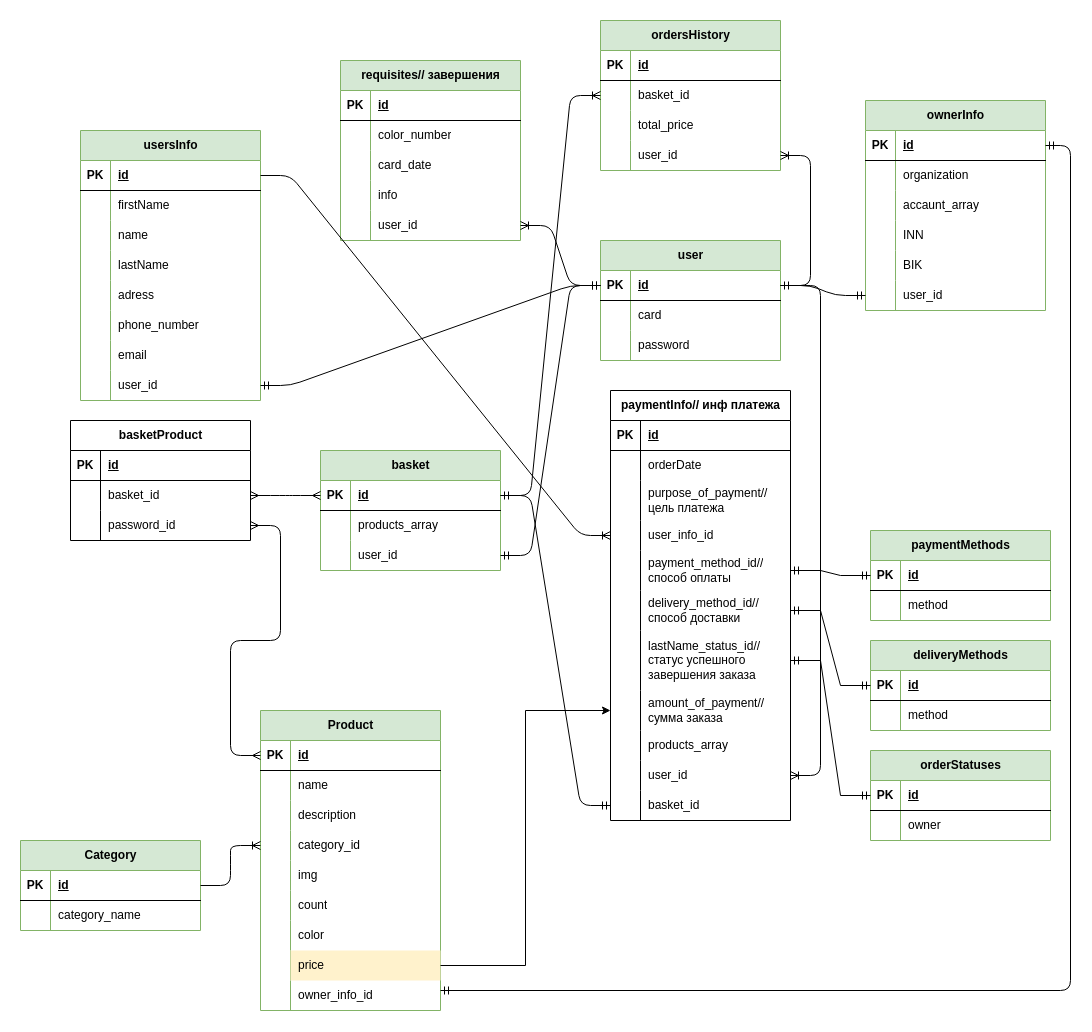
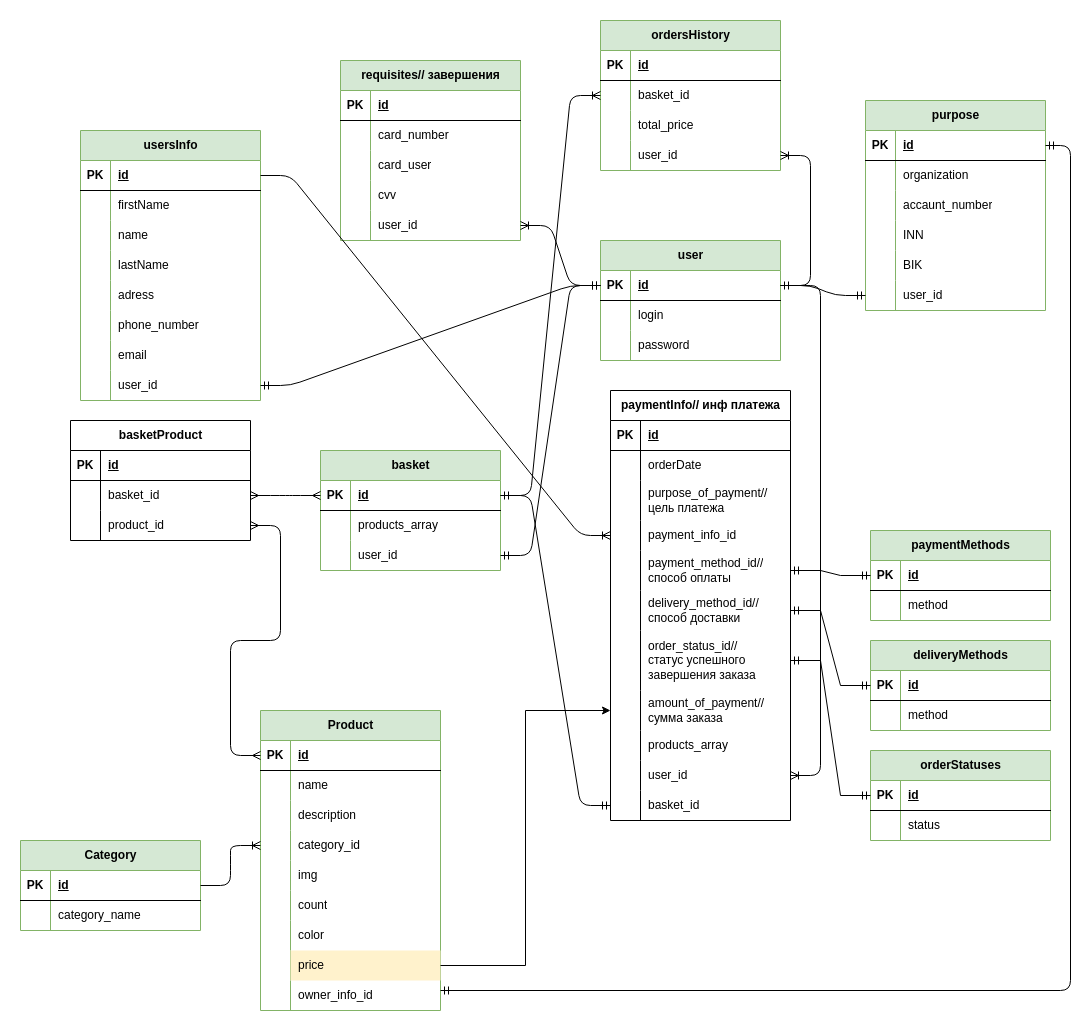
(956, 116) -> (956, 116)
(417, 136) -> (415, 136)
(409, 166) -> (409, 166)
(390, 196) -> (389, 196)
(947, 206) -> (951, 206)
(652, 316) -> (652, 316)
(144, 526) -> (141, 526)
(686, 536) -> (696, 536)
(720, 661) -> (720, 661)
(925, 826) -> (929, 826)
